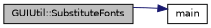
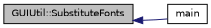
(145, 8) -> (155, 20)
